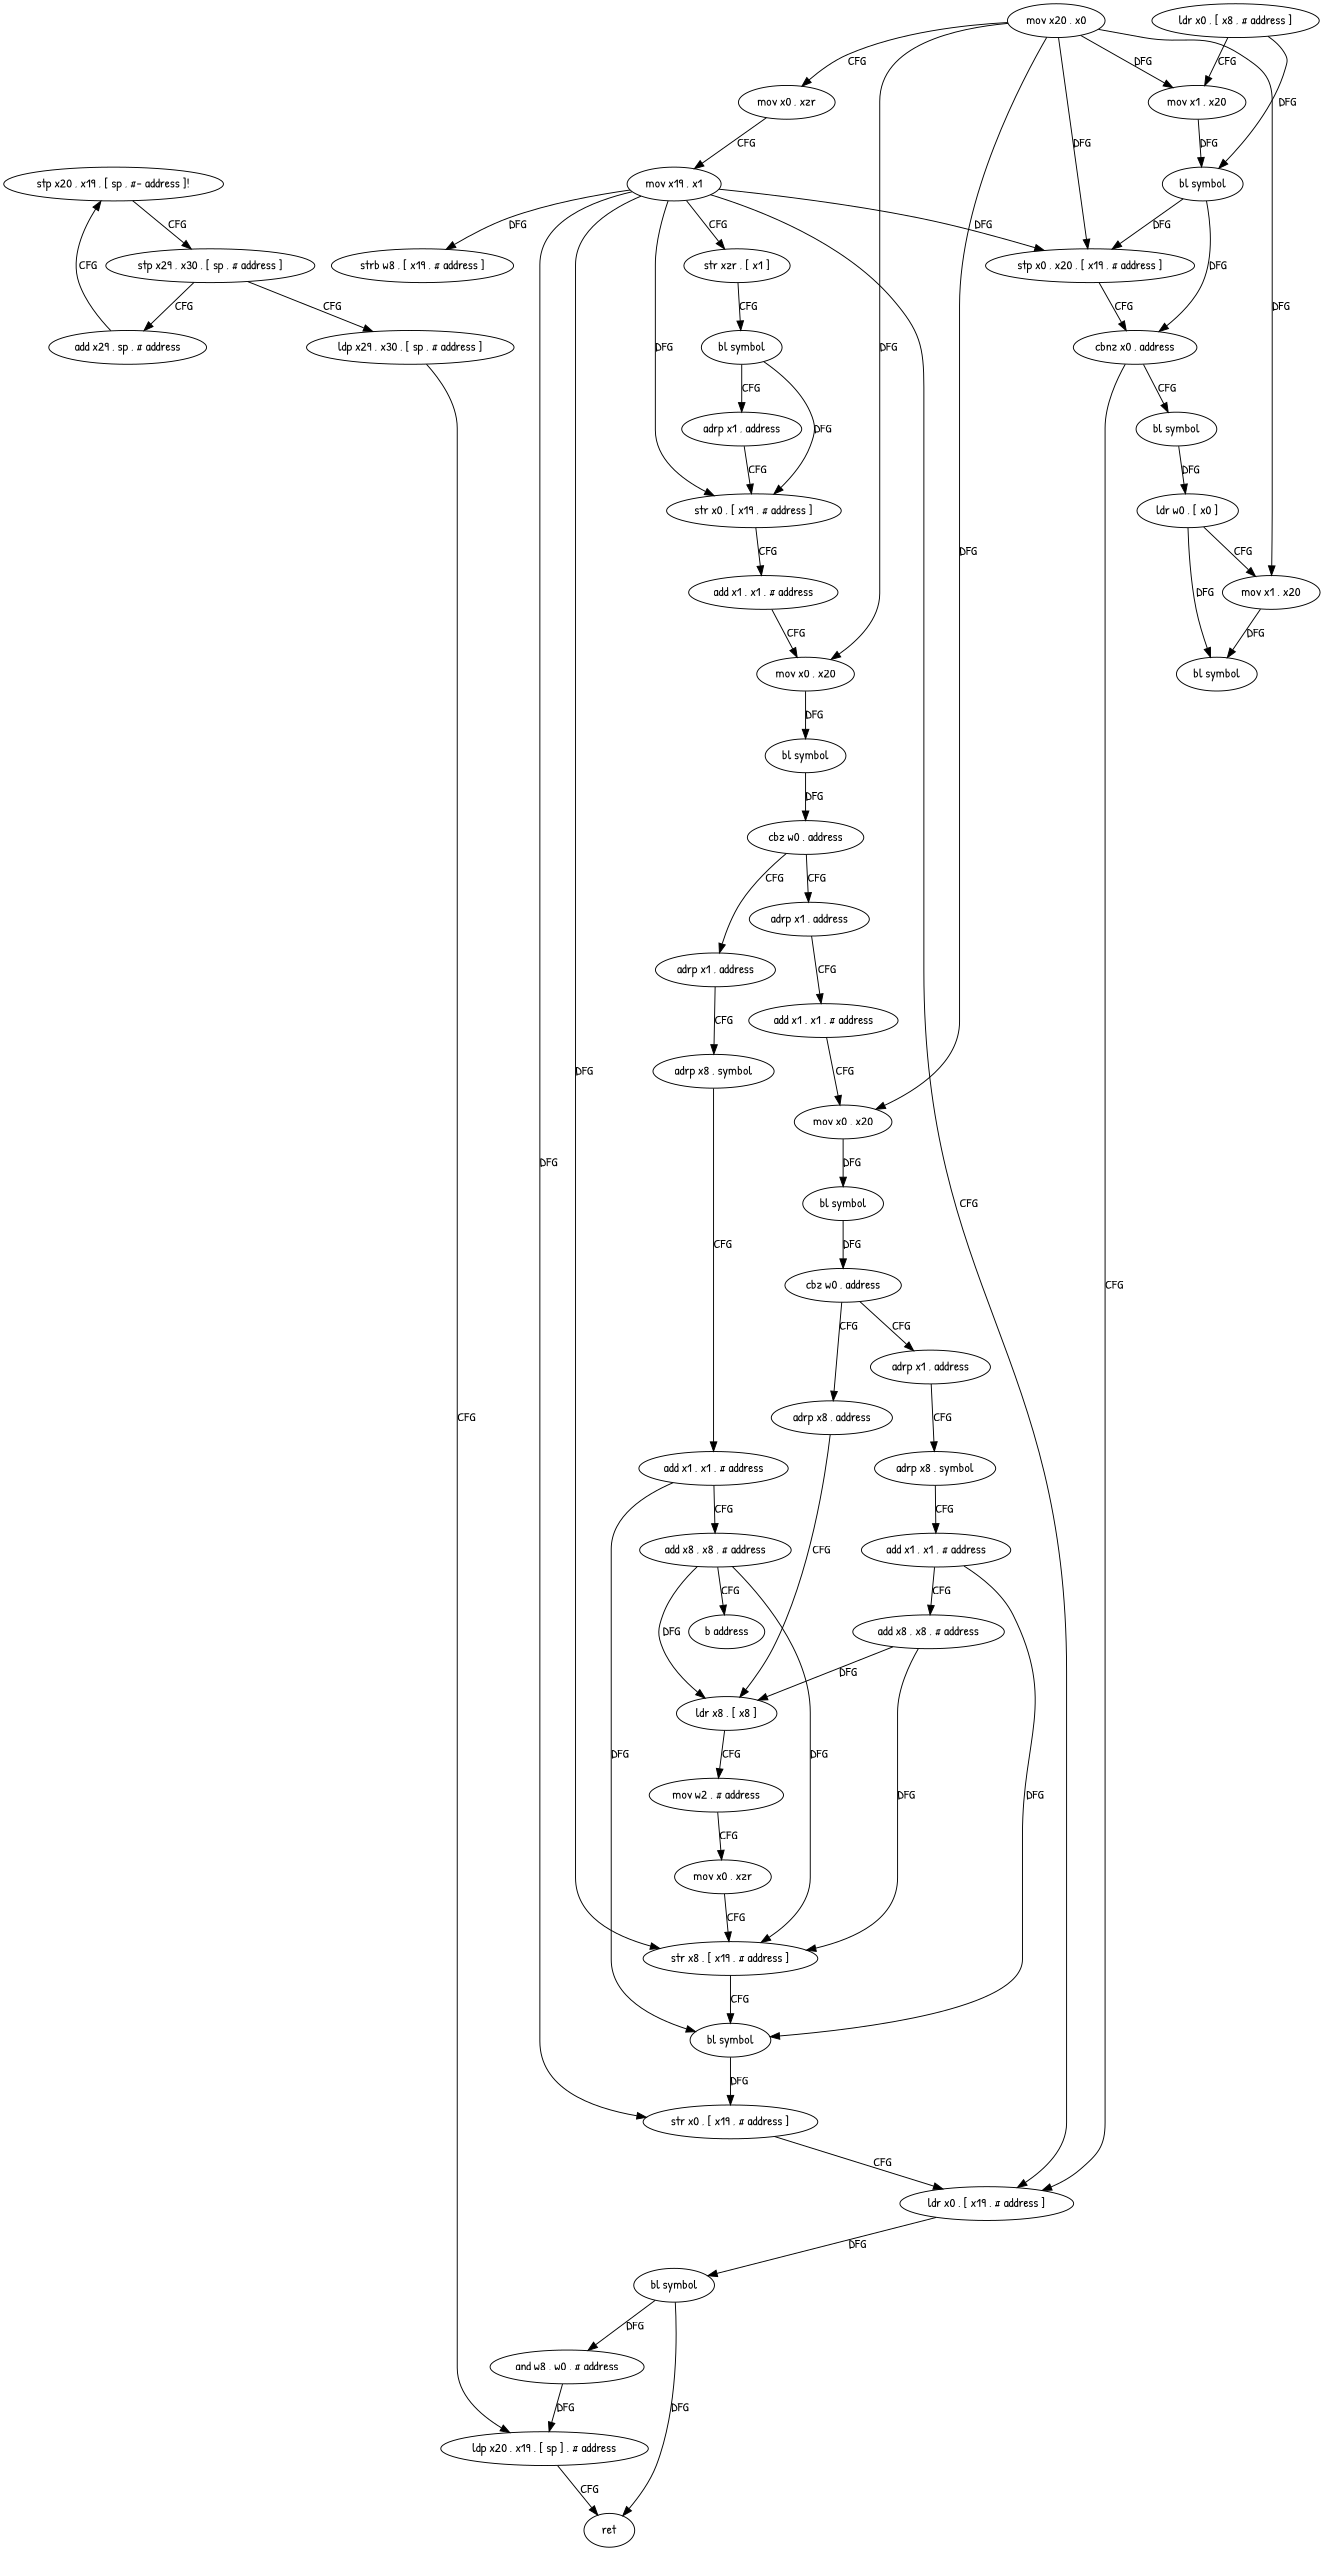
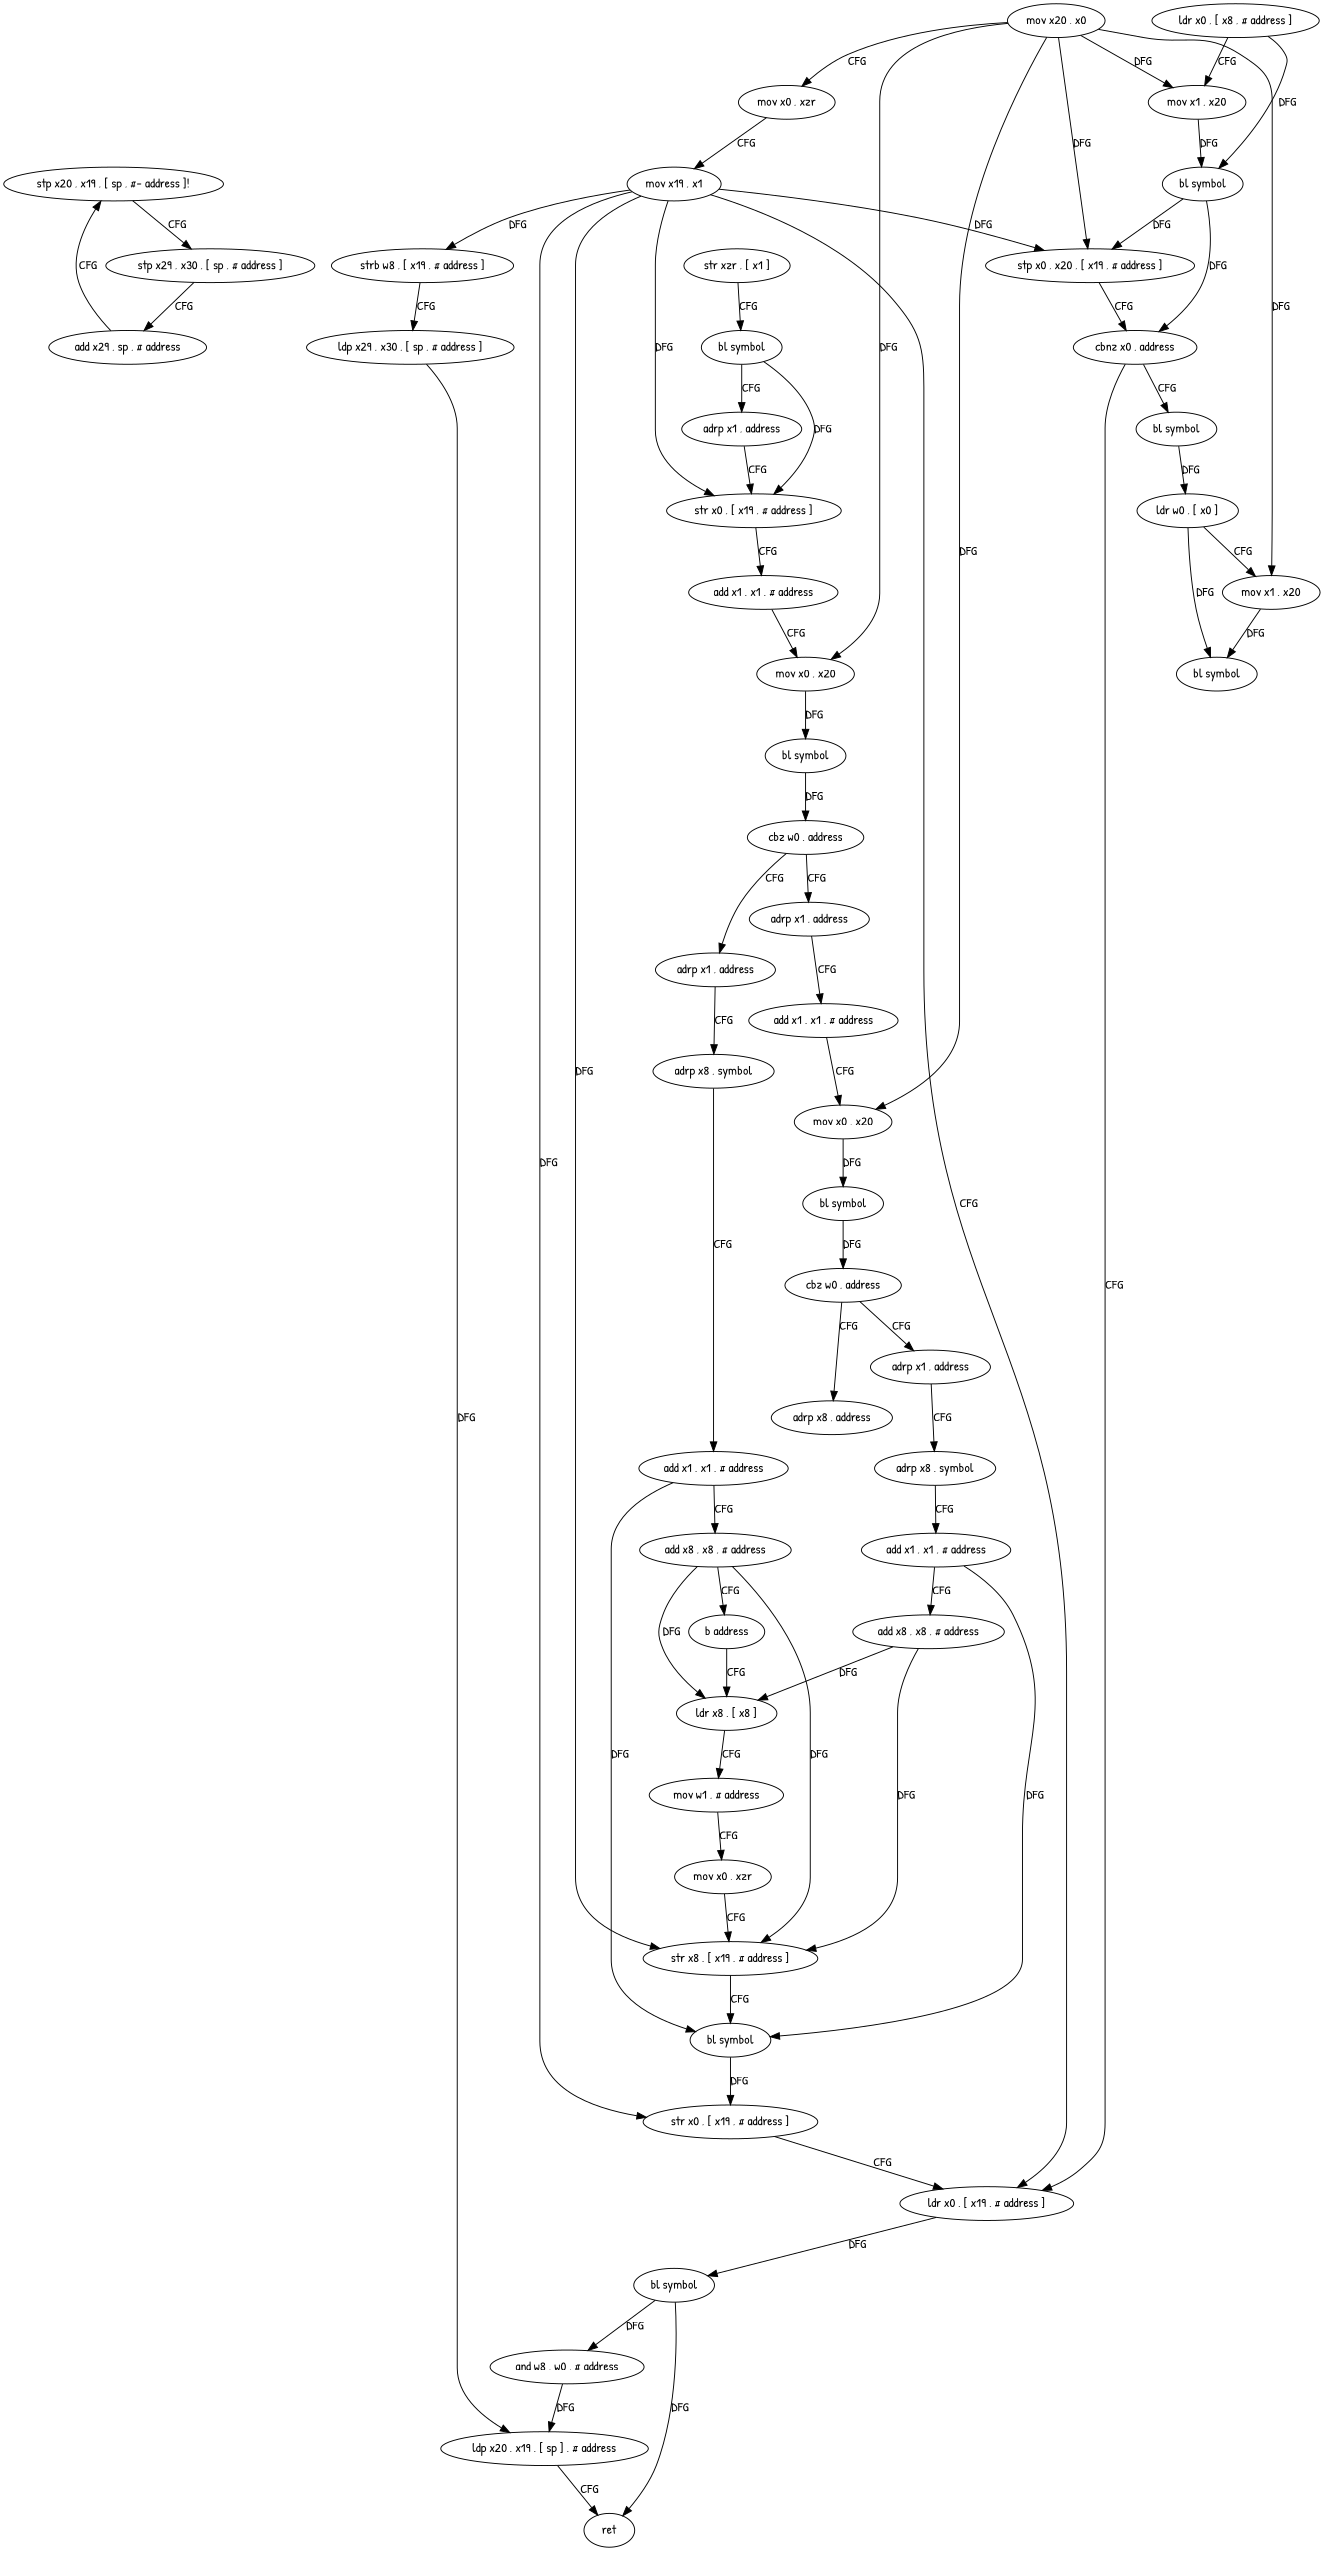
(703, 221) -> none
(306, 305) -> (417, 302)
(467, 1418) -> (467, 1418)
(804, 1568) -> (727, 1668)
(716, 1795) -> (716, 1795)
